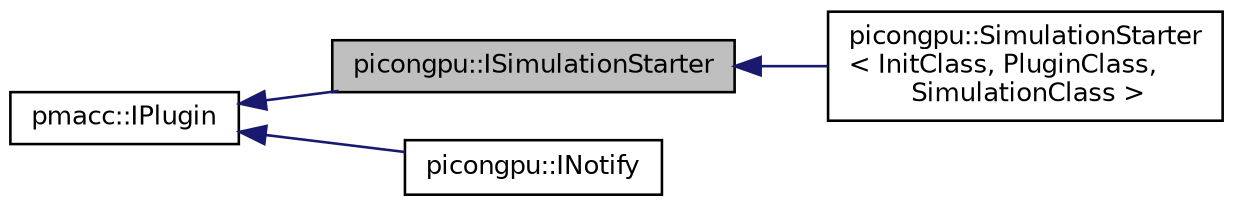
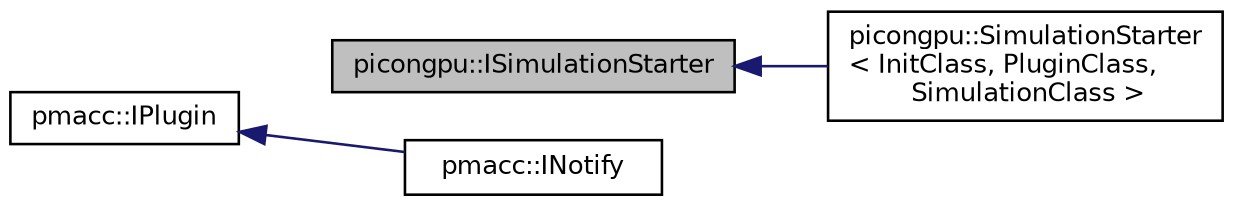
(302, 96) -> none
(533, 167) -> (533, 167)
